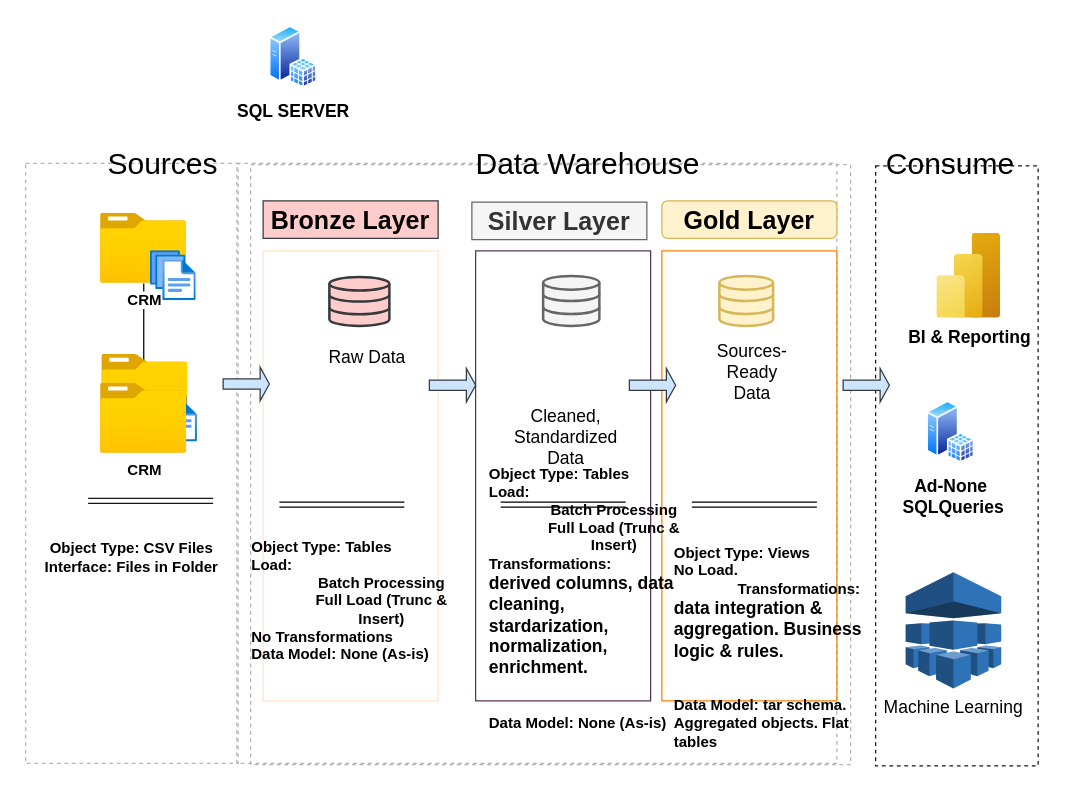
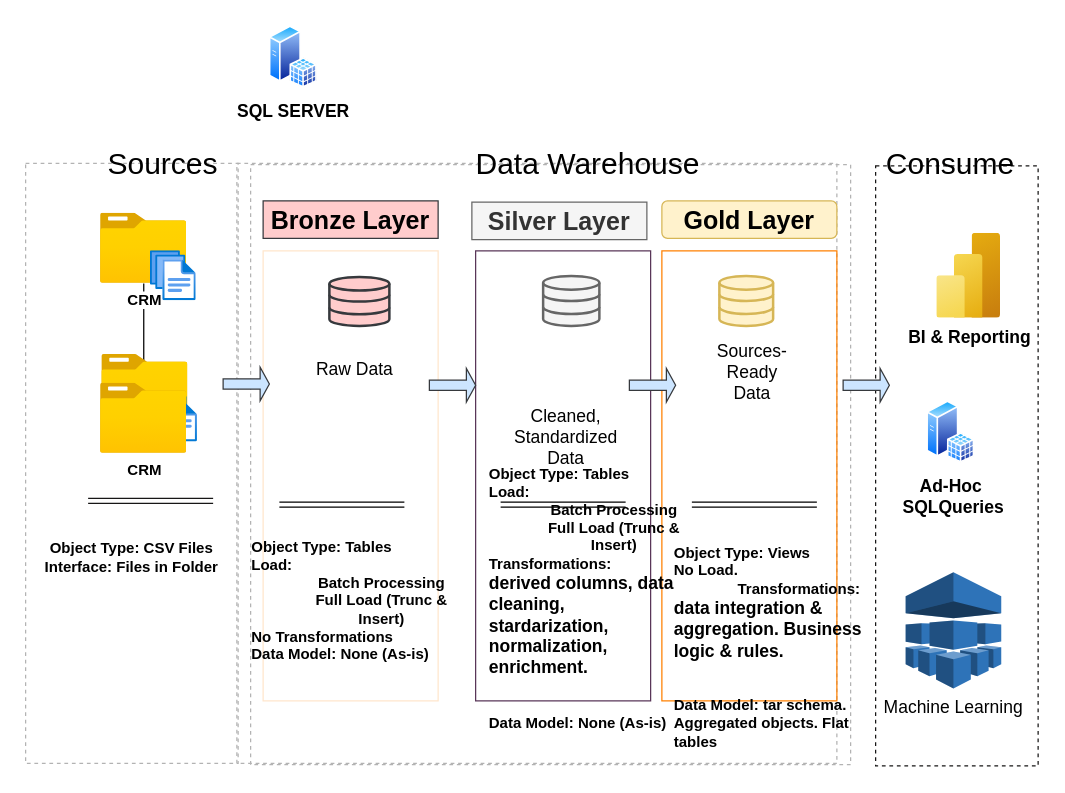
(368, 357) -> (355, 369)
(951, 494) -> (951, 494)
